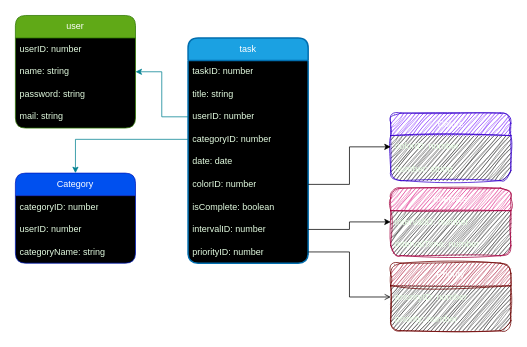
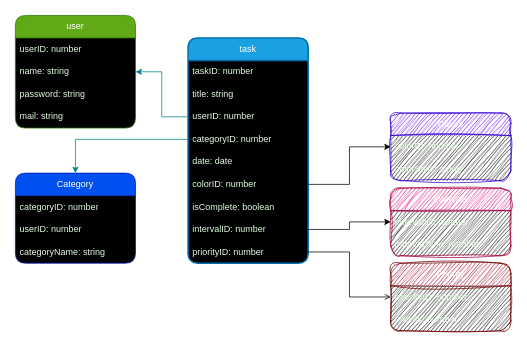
(427, 169) -> (434, 169)
